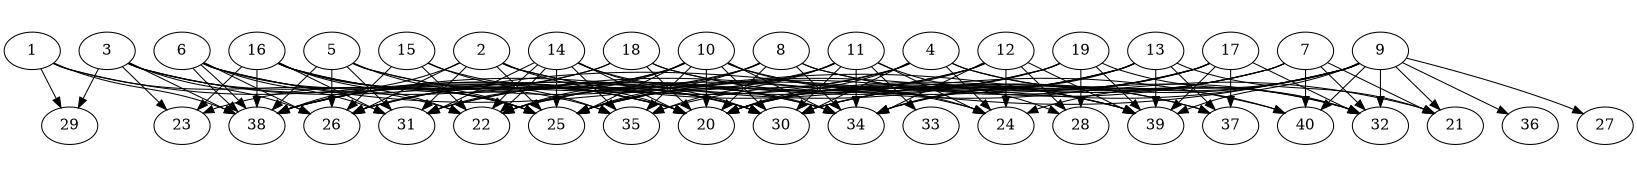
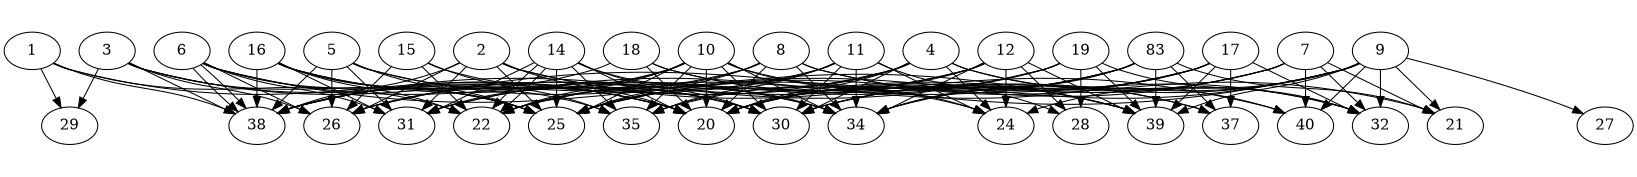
(1156, 51) -> (1156, 51)
none -> (787, 88)
(182, 126) -> none
(931, 126) -> none
(1530, 126) -> none
